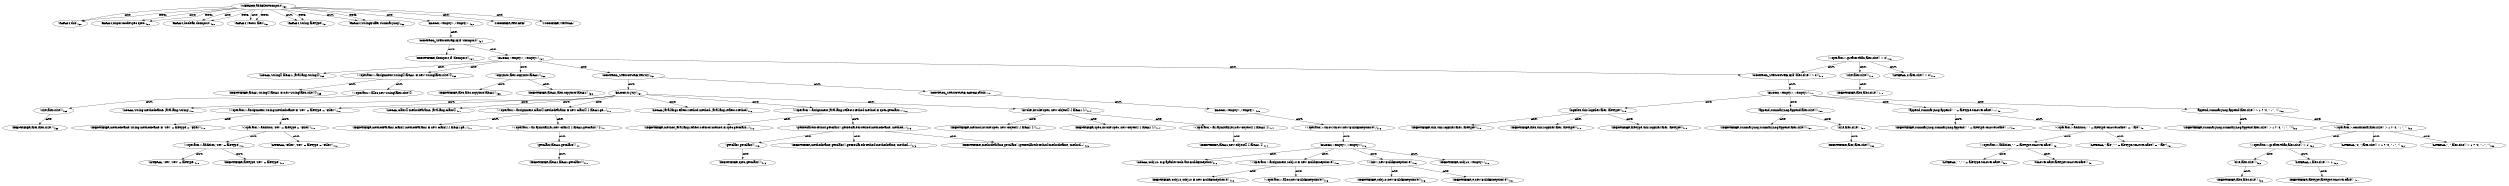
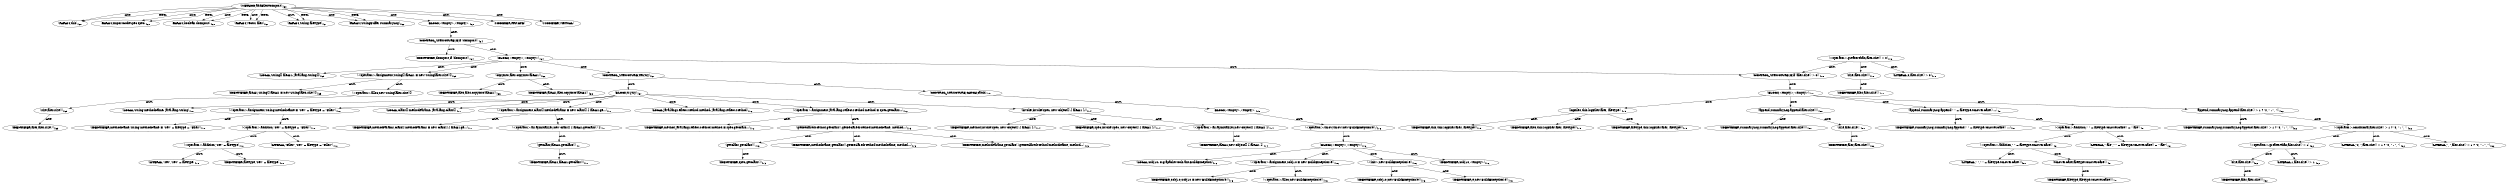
(2320, 171) -> (2082, 170)
